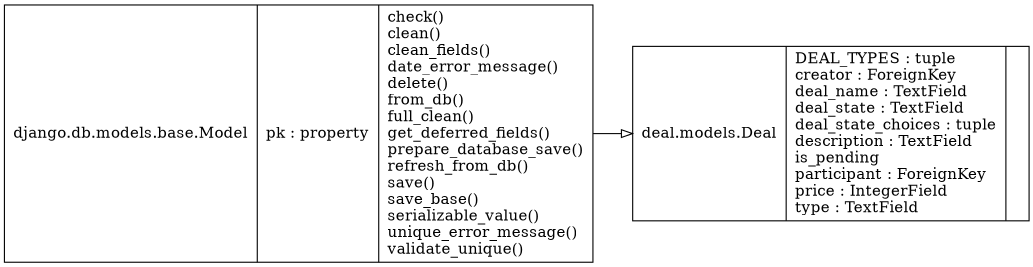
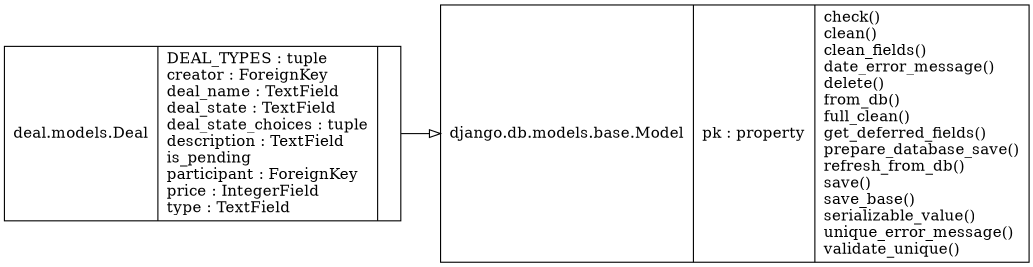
(607, 134) -> (415, 134)
